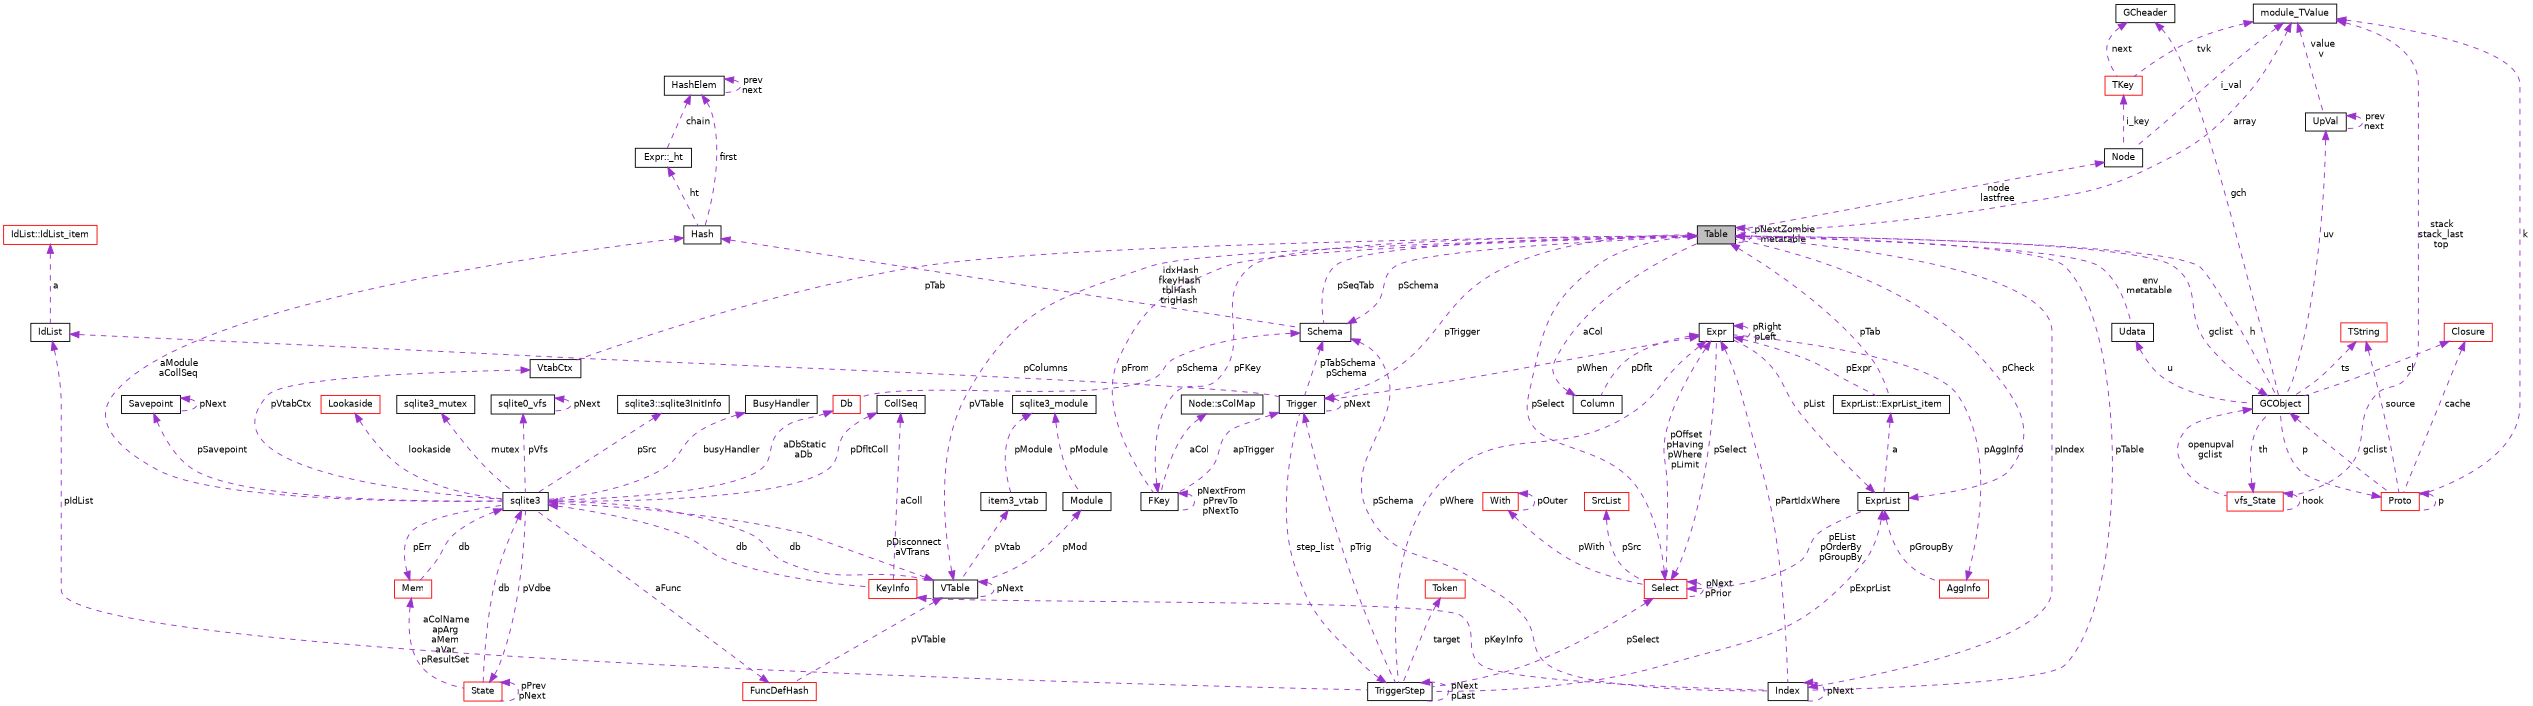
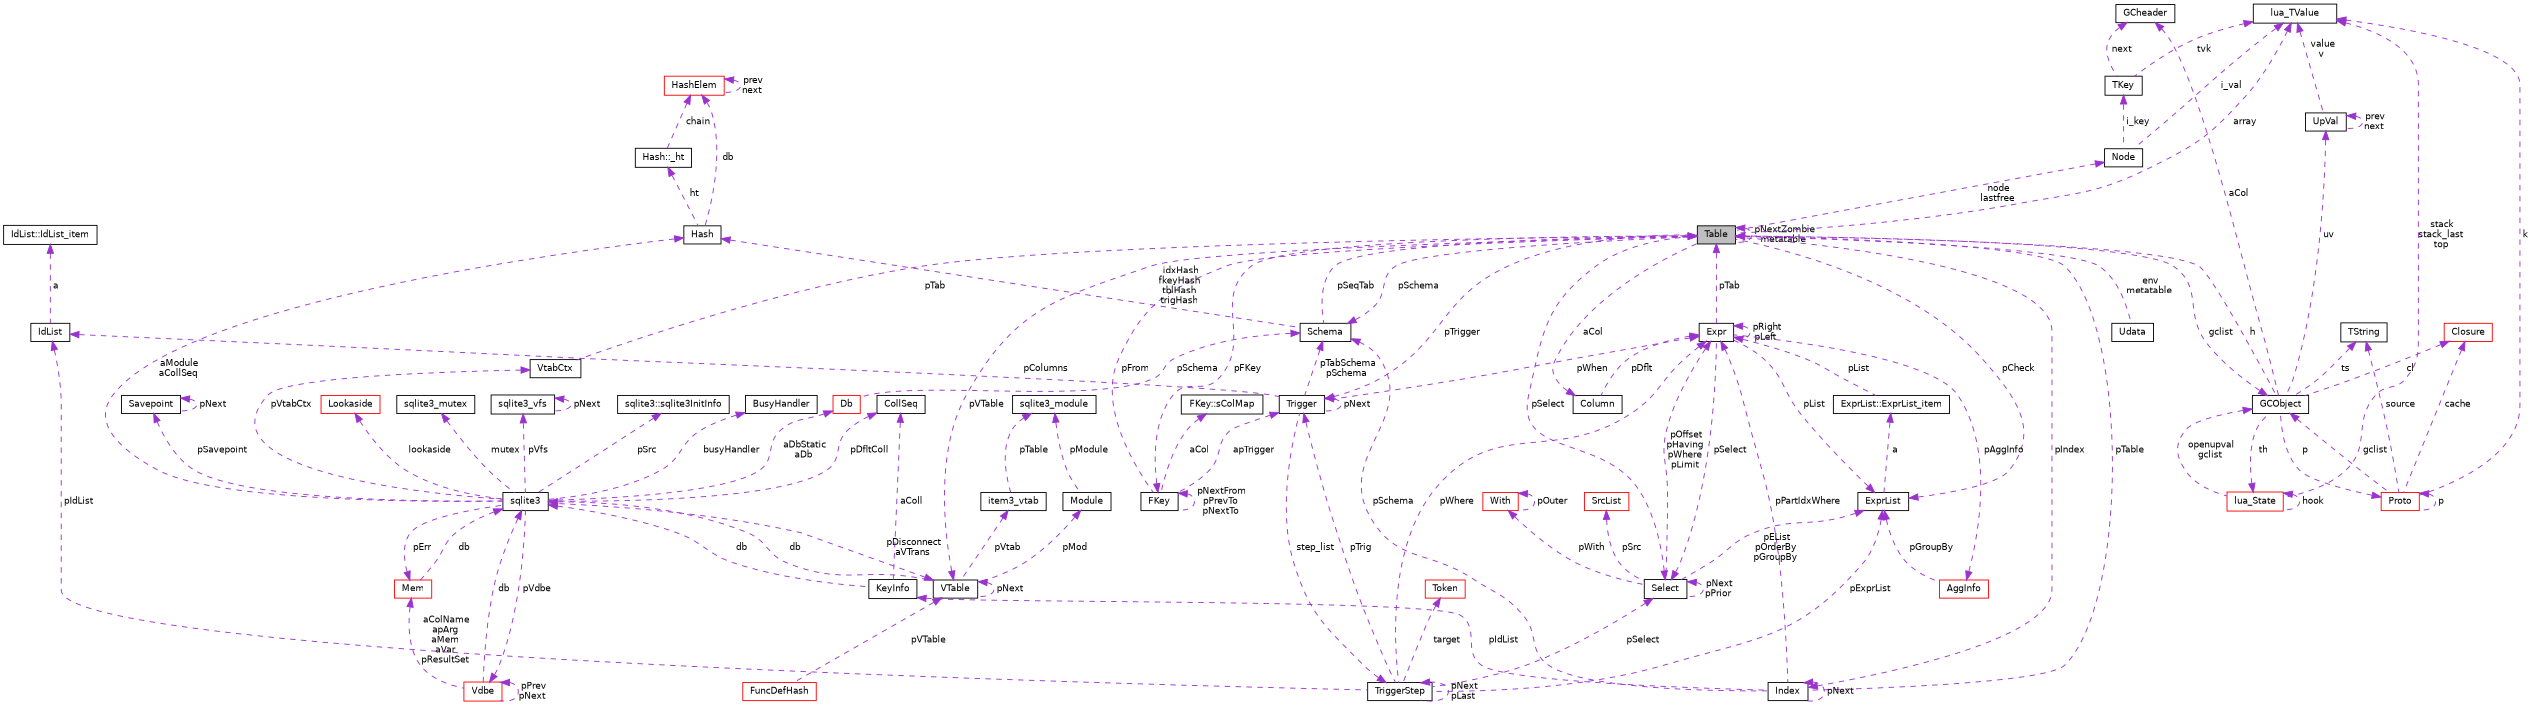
(2295, 14) -> (2295, 14)
(694, 86) -> (694, 86)
(2124, 86) -> (2124, 86)
(663, 158) -> (663, 158)
(727, 158) -> (727, 158)
(2237, 194) -> (2237, 194)
(50, 235) -> (50, 235)
(1825, 311) -> (1716, 288)
(2364, 332) -> (2364, 332)
(1857, 369) -> (1857, 369)
(2188, 391) -> none
(523, 404) -> (523, 404)
(1222, 404) -> (1222, 404)
(1033, 450) -> (1033, 450)
(2255, 502) -> (2255, 502)
(1790, 567) -> (1762, 530)
(893, 589) -> (893, 589)
(1666, 589) -> (1666, 589)
(649, 594) -> none
(1502, 640) -> (1502, 640)
(483, 692) -> (483, 692)
